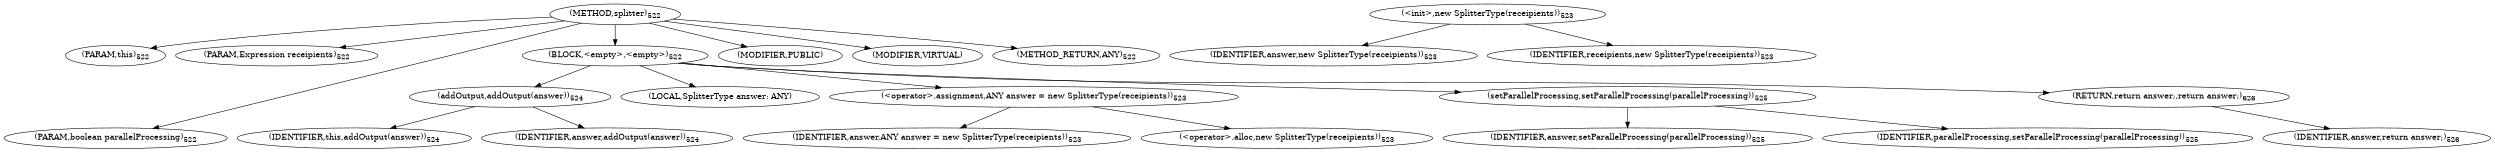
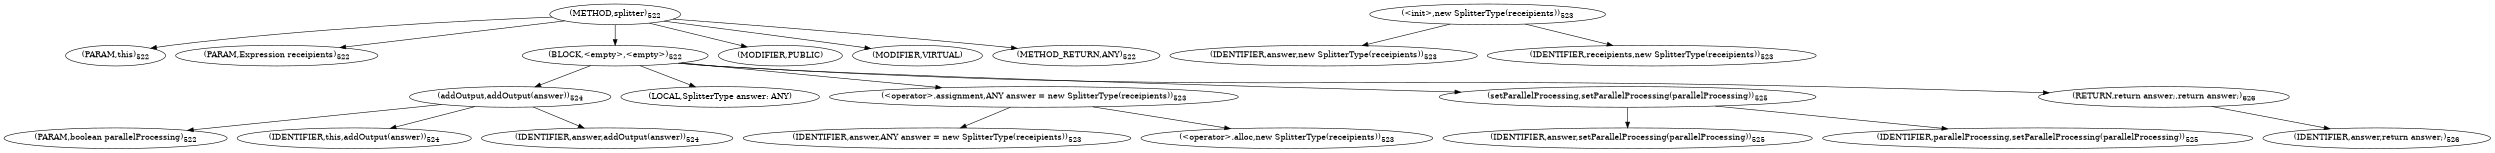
(370, 75) -> (317, 117)
